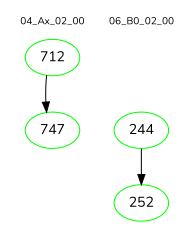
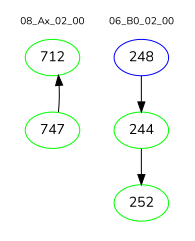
(53, 22) -> (53, 22)
none -> (141, 58)
(46, 89) -> (59, 99)
